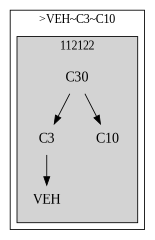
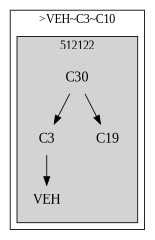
(77, 46) -> (77, 46)
(108, 139) -> (108, 139)
